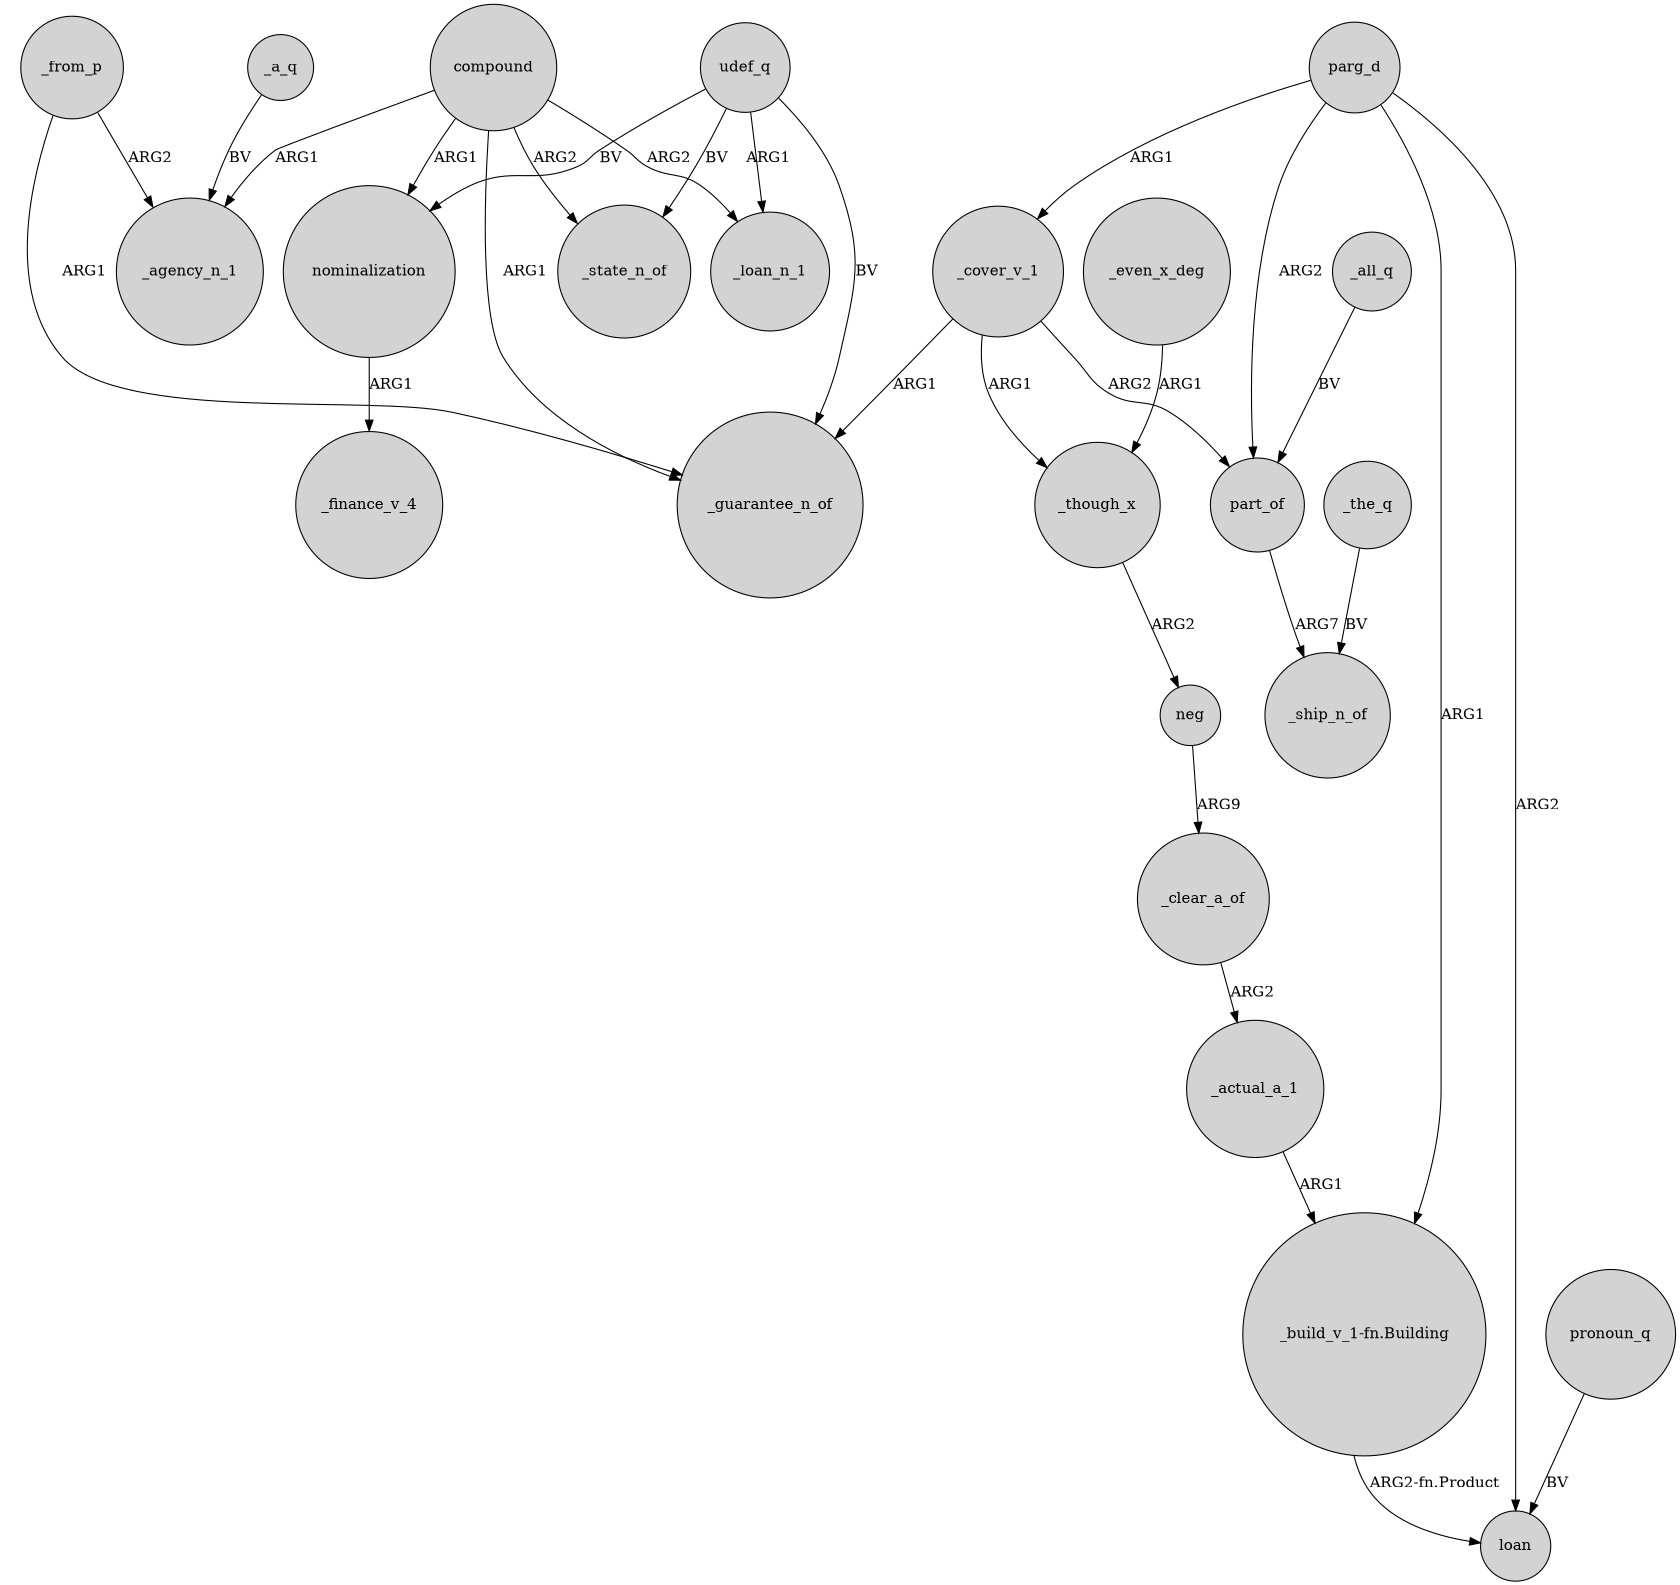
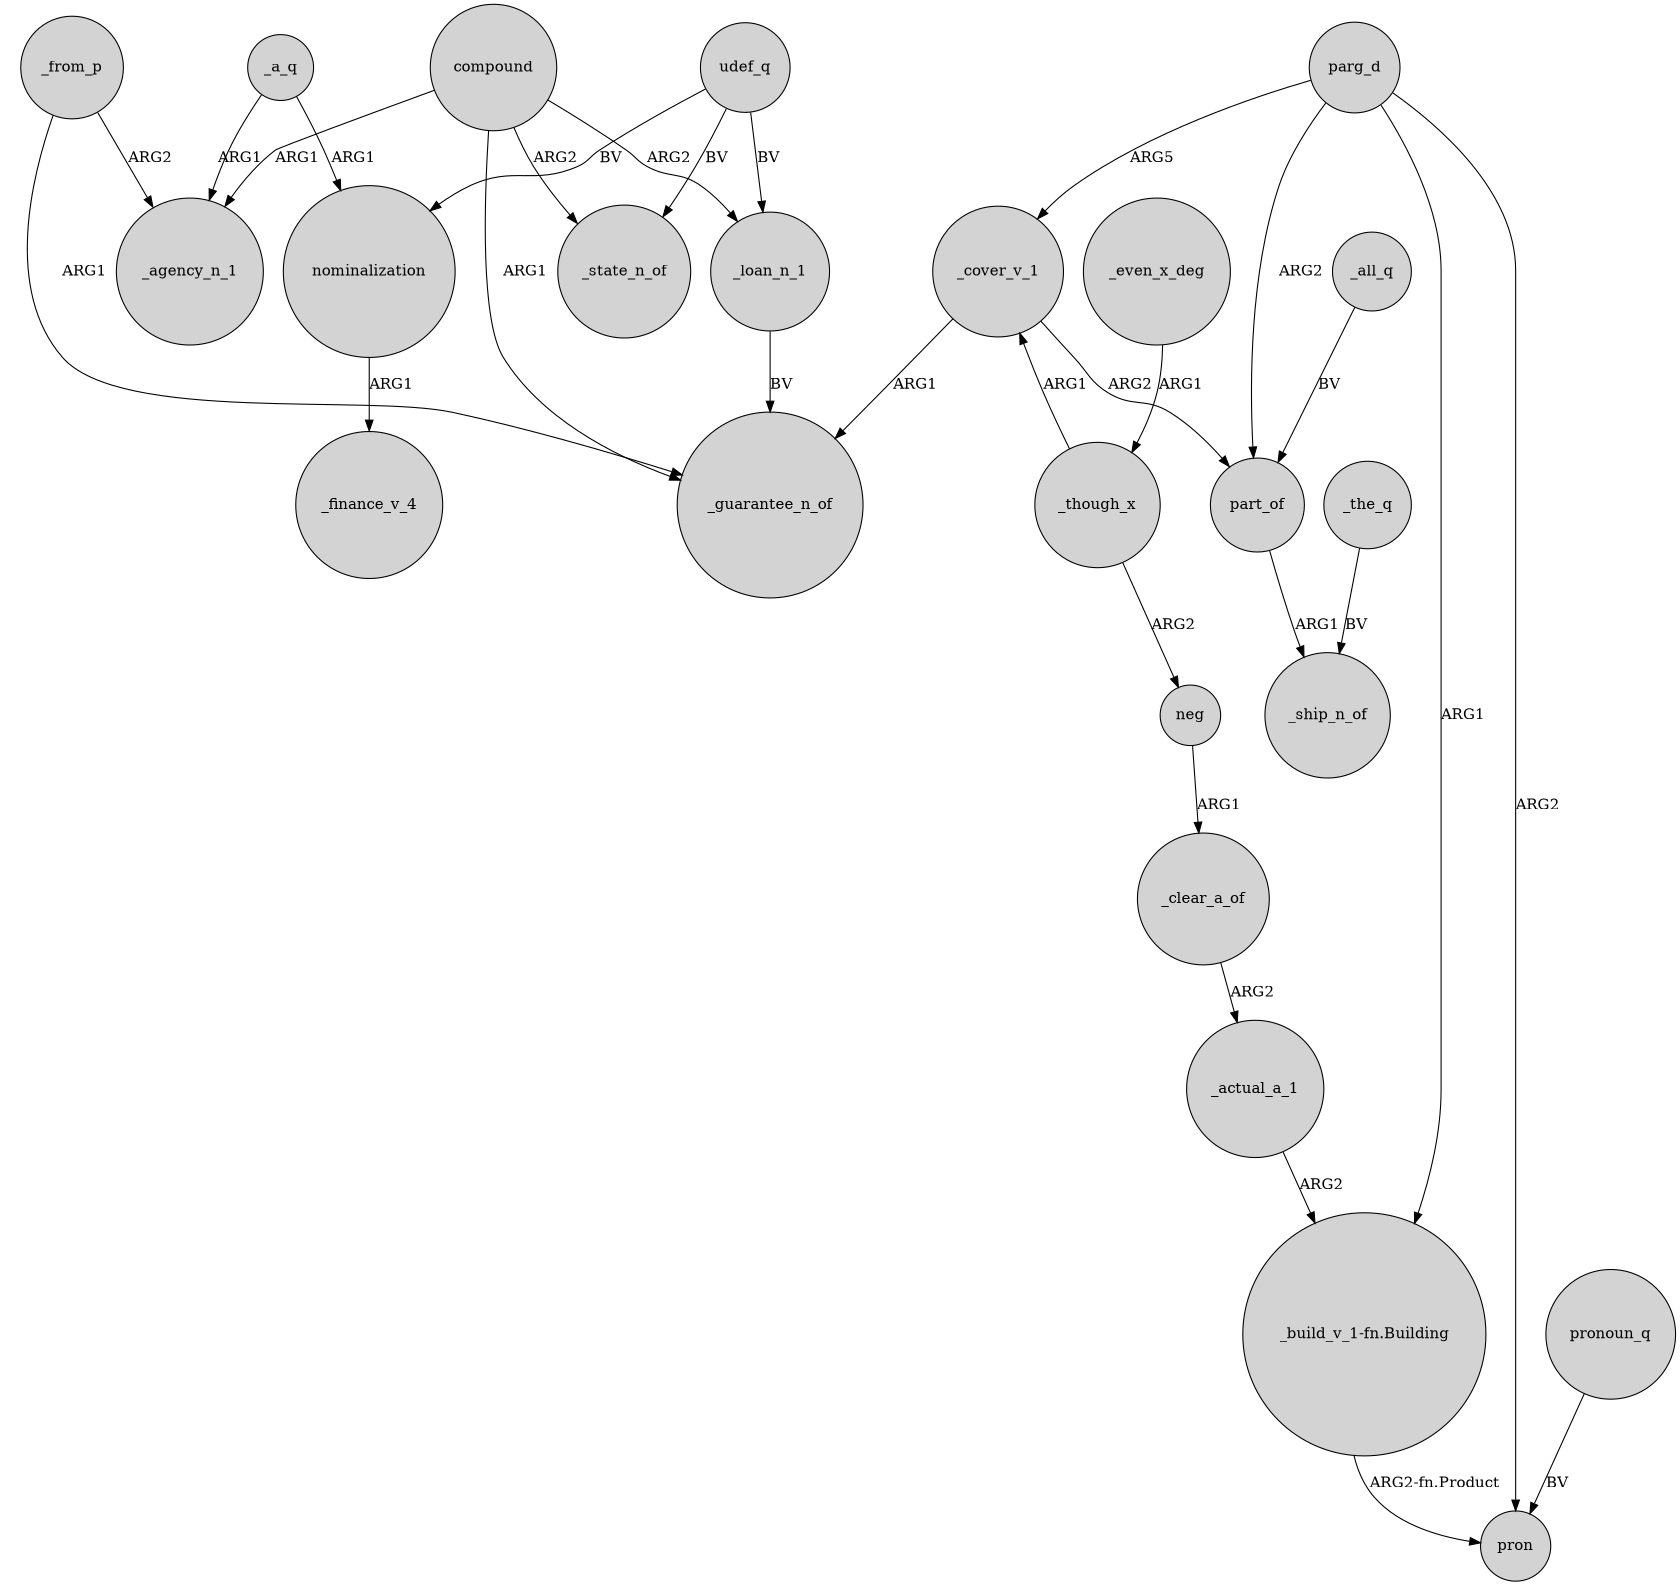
(433, 151) -> (320, 142)
(240, 158) -> (240, 158)
(768, 158) -> (768, 158)
(1152, 158) -> (1152, 158)
(854, 248) -> (770, 366)
(994, 405) -> (1045, 397)
(1317, 625) -> (1317, 625)
(1219, 805) -> (1219, 805)
(1322, 1185) -> (1322, 1185)
(1516, 1546) -> (1516, 1546)
